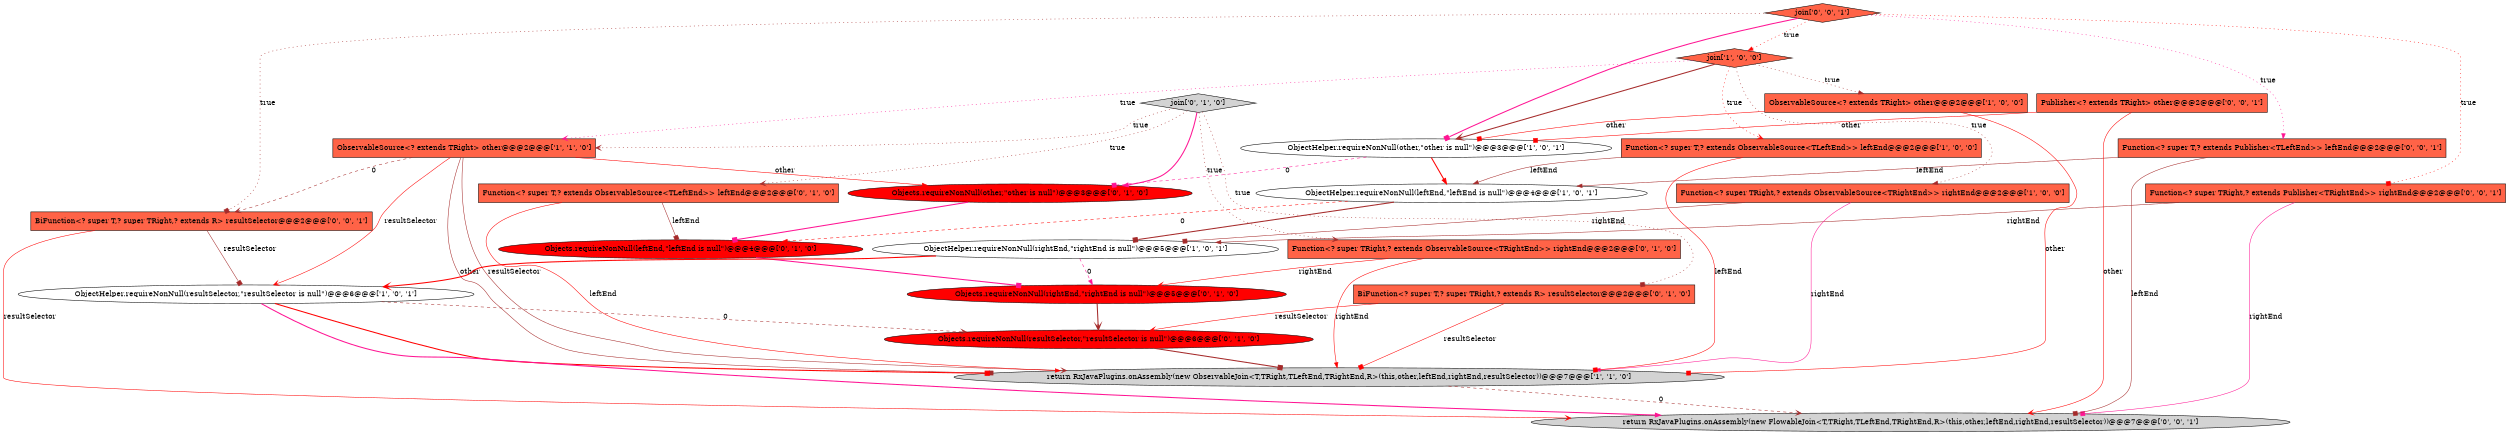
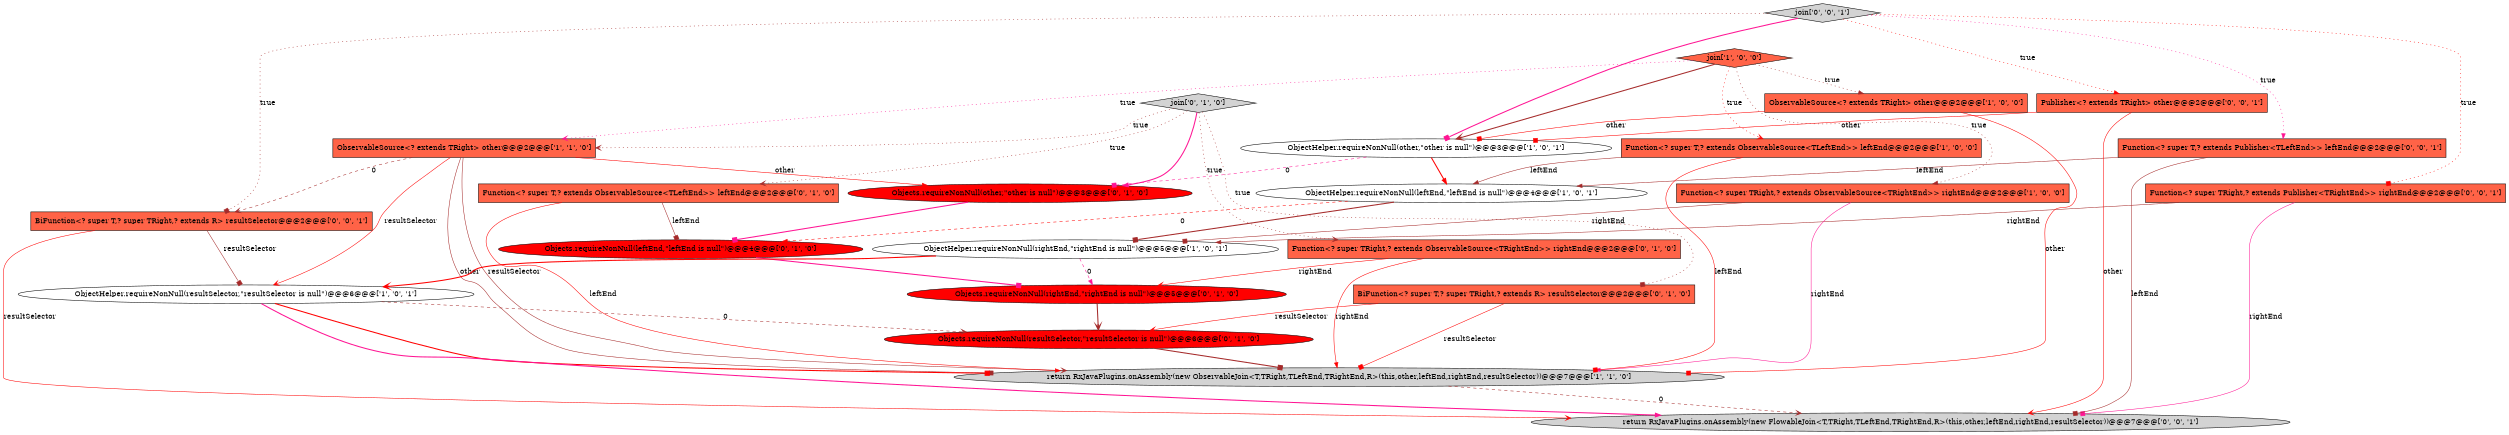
(1823, 13) -> (1823, 13)
(1781, 34) -> (1979, 56)
